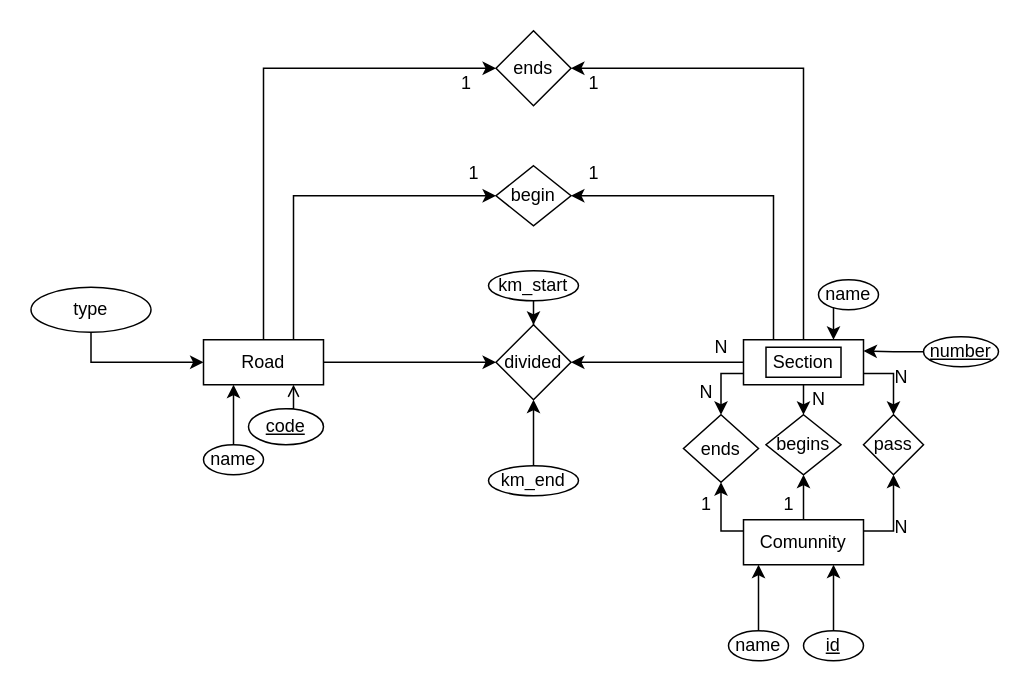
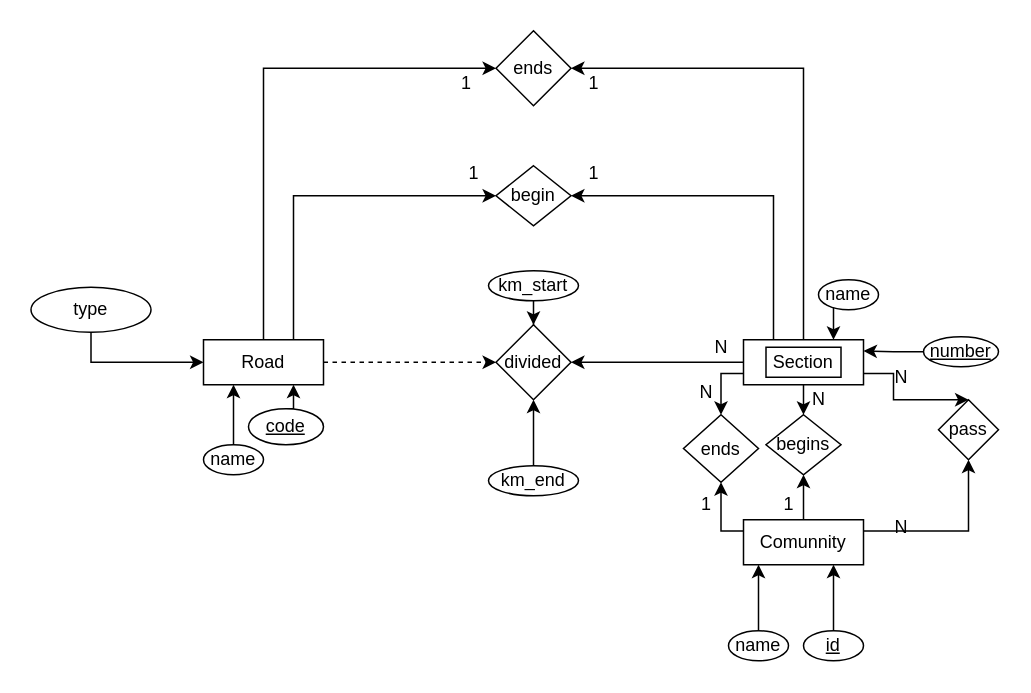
(405, 362) -> (405, 362)
(293, 393) -> (293, 396)
(893, 445) -> (968, 430)
